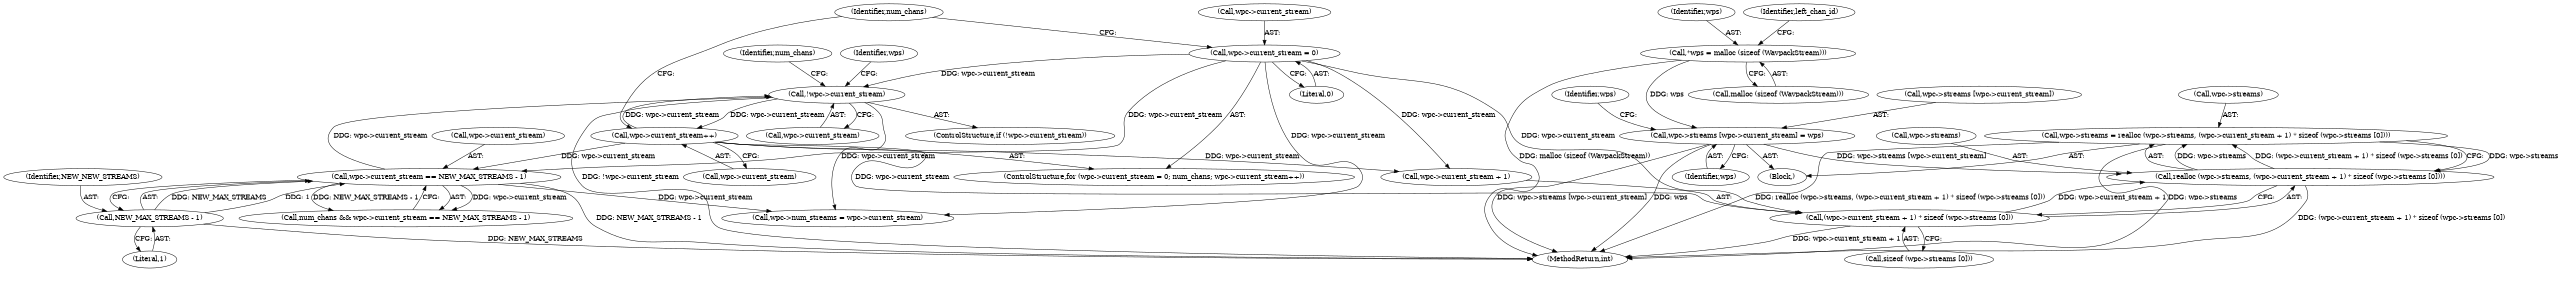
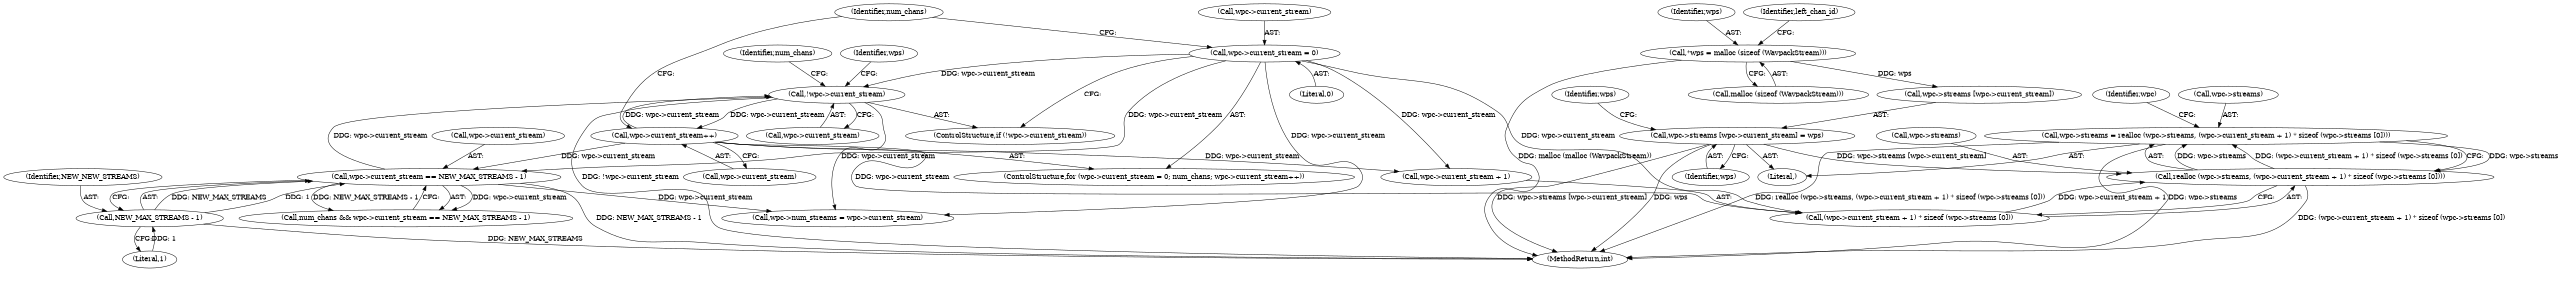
(1285, 74) -> (1104, 77)
none -> (2131, 95)
(1647, 96) -> (1862, 74)
(1585, 157) -> (1585, 157)
(1782, 177) -> (1782, 177)
(164, 239) -> (164, 239)
(1741, 246) -> none
(1919, 260) -> none
